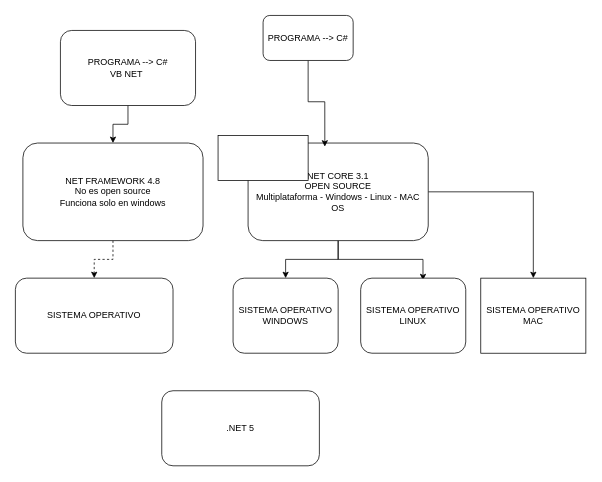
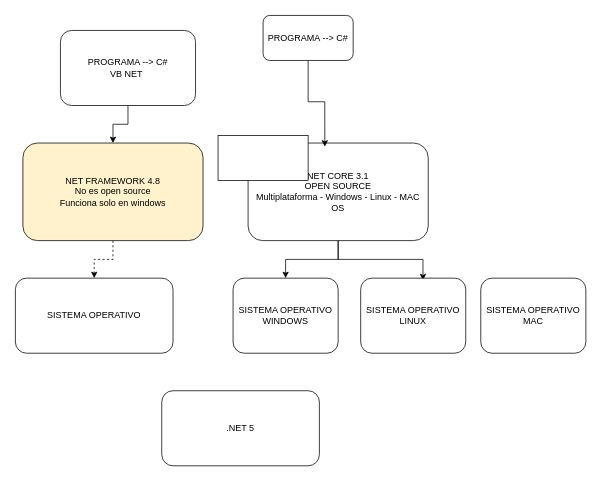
(113, 192) -> (113, 192)
(521, 192) -> none
(533, 315) -> (533, 315)
